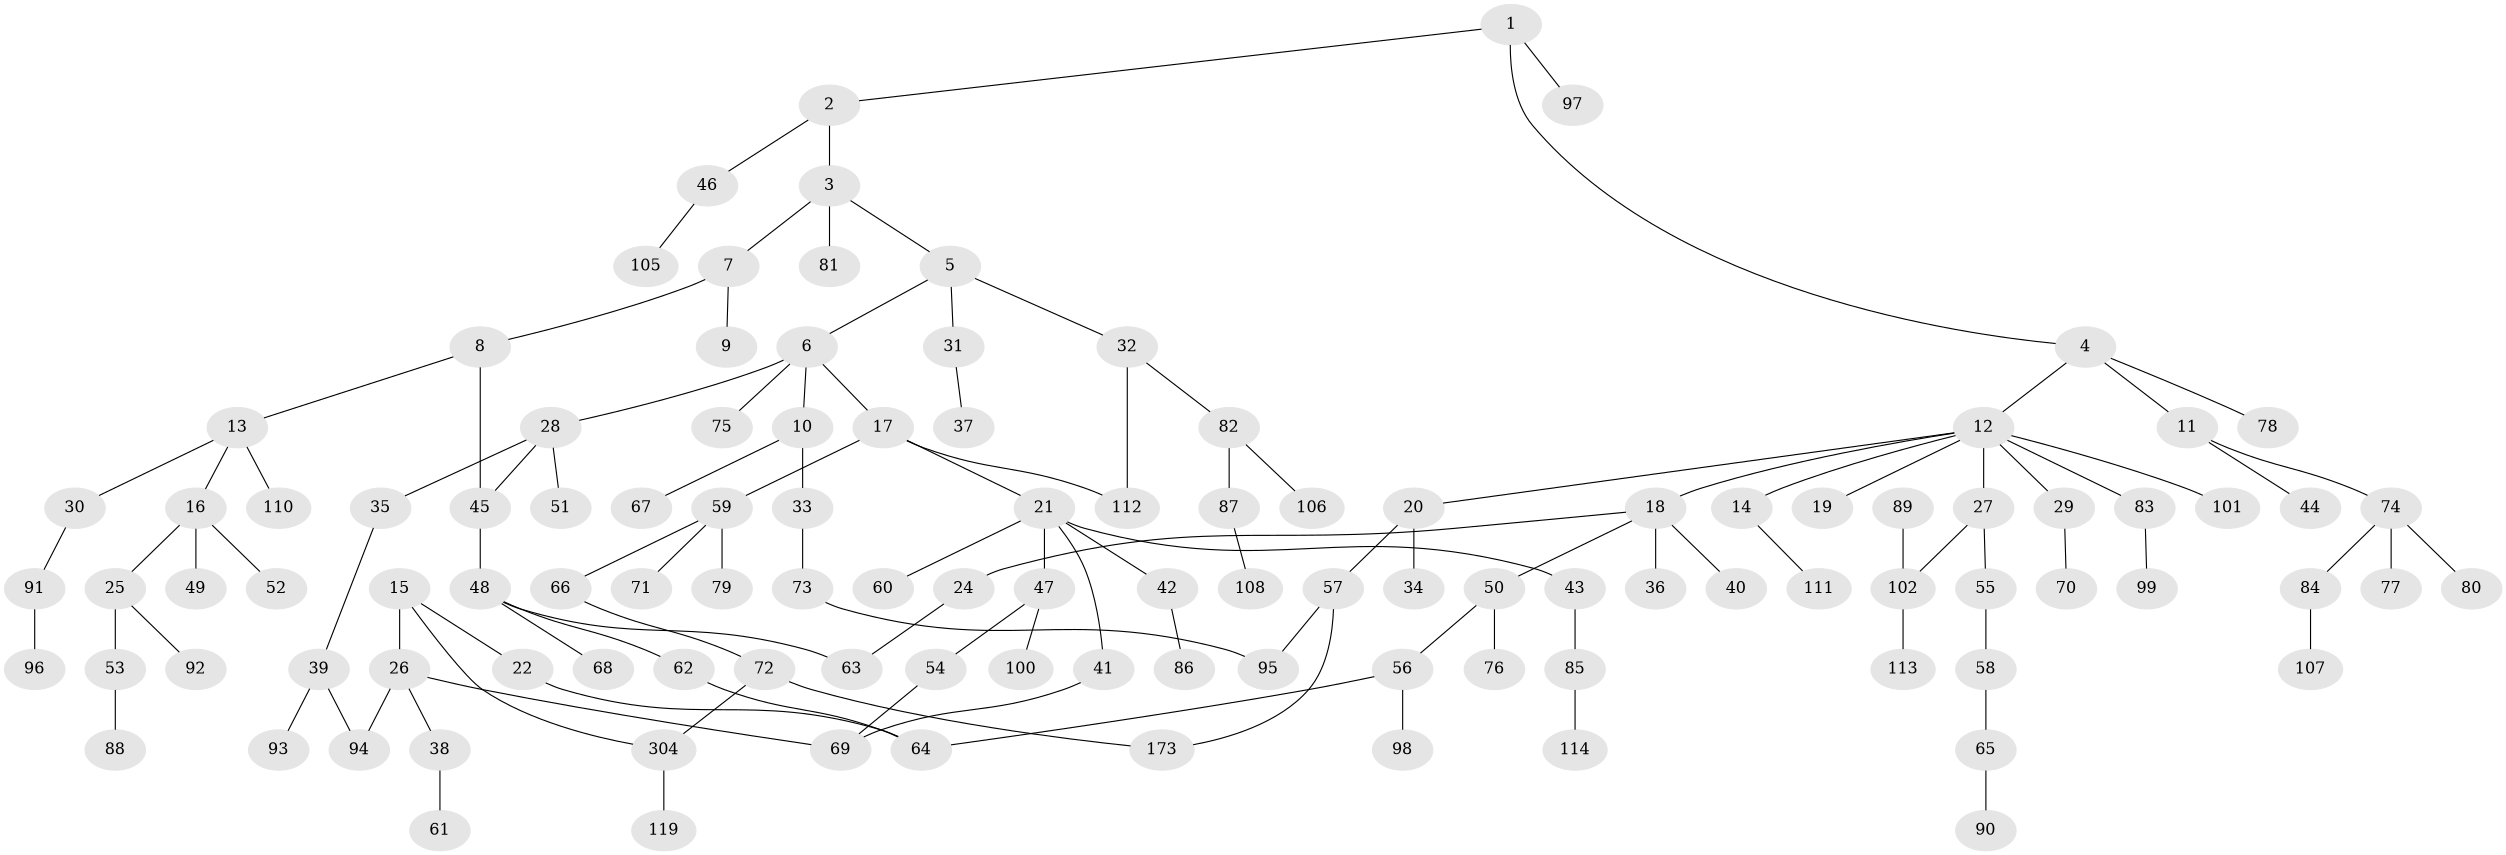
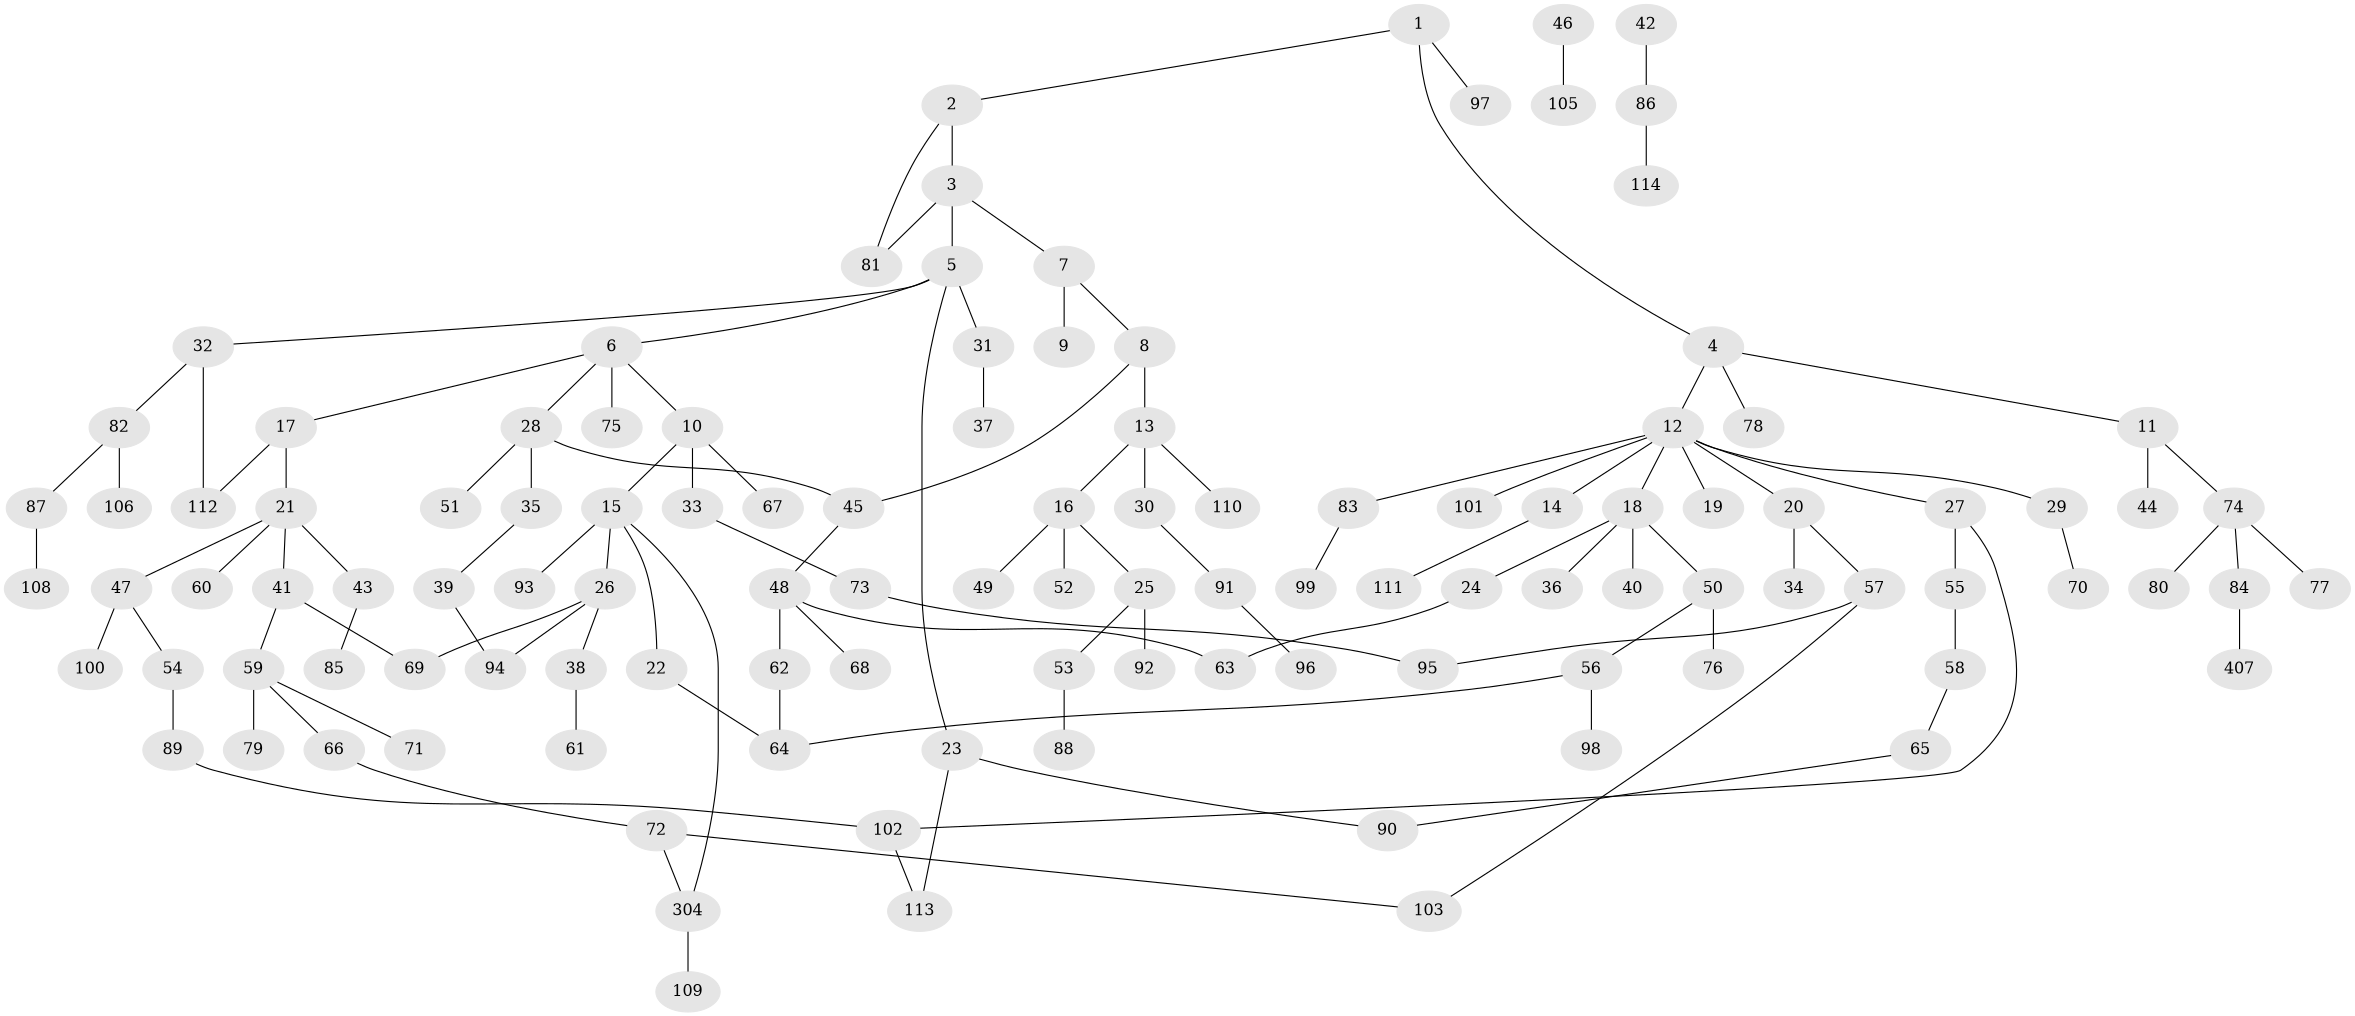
(768, 146) -> (903, 183)
(811, 464) -> (268, 629)
none -> (649, 471)
(1112, 552) -> none
(2311, 669) -> (2240, 669)
(299, 710) -> (568, 549)
(1575, 710) -> (1646, 146)
(882, 715) -> (173, 710)
none -> (952, 750)
(1162, 750) -> (1429, 911)
(664, 831) -> (688, 992)
